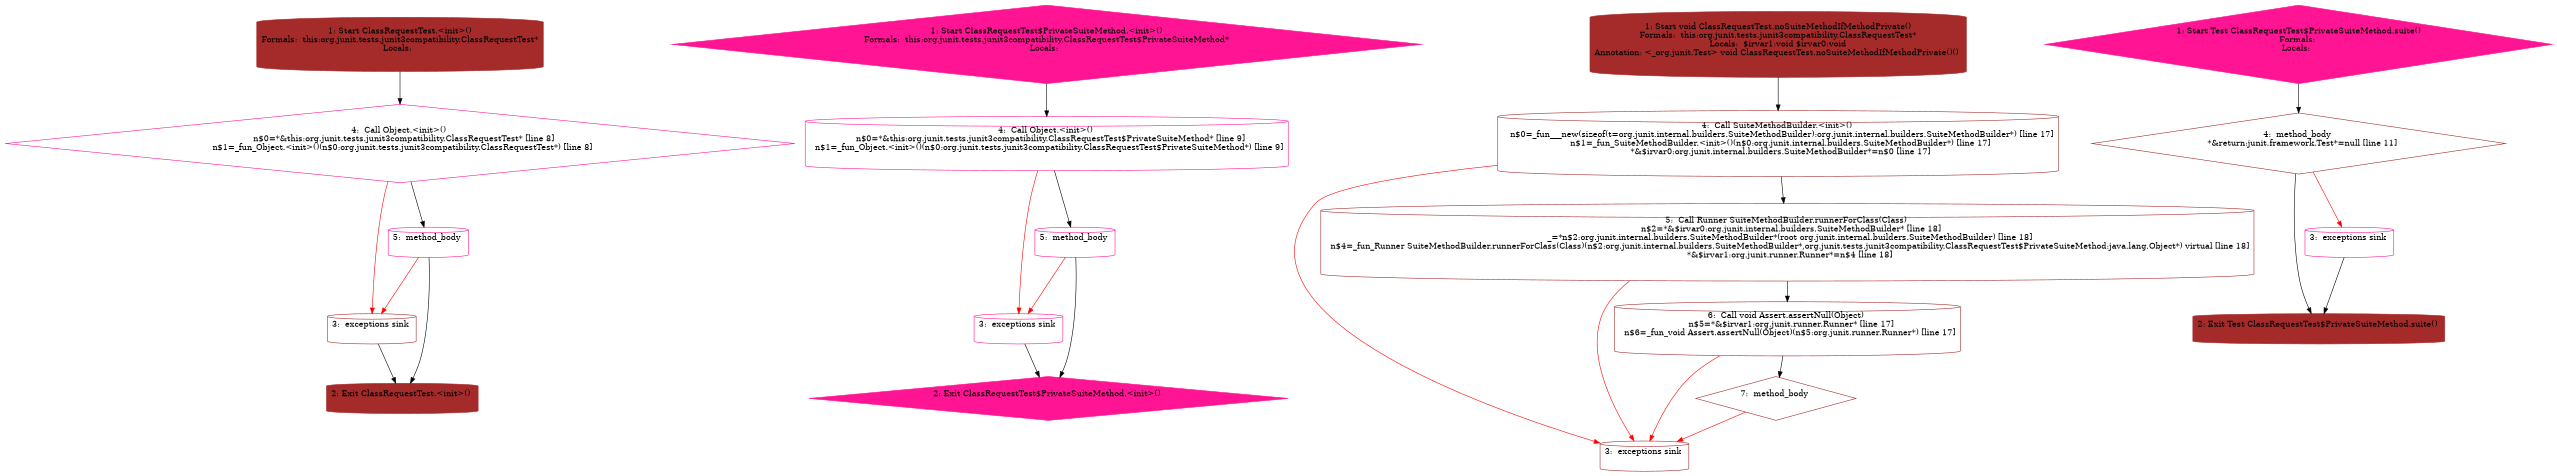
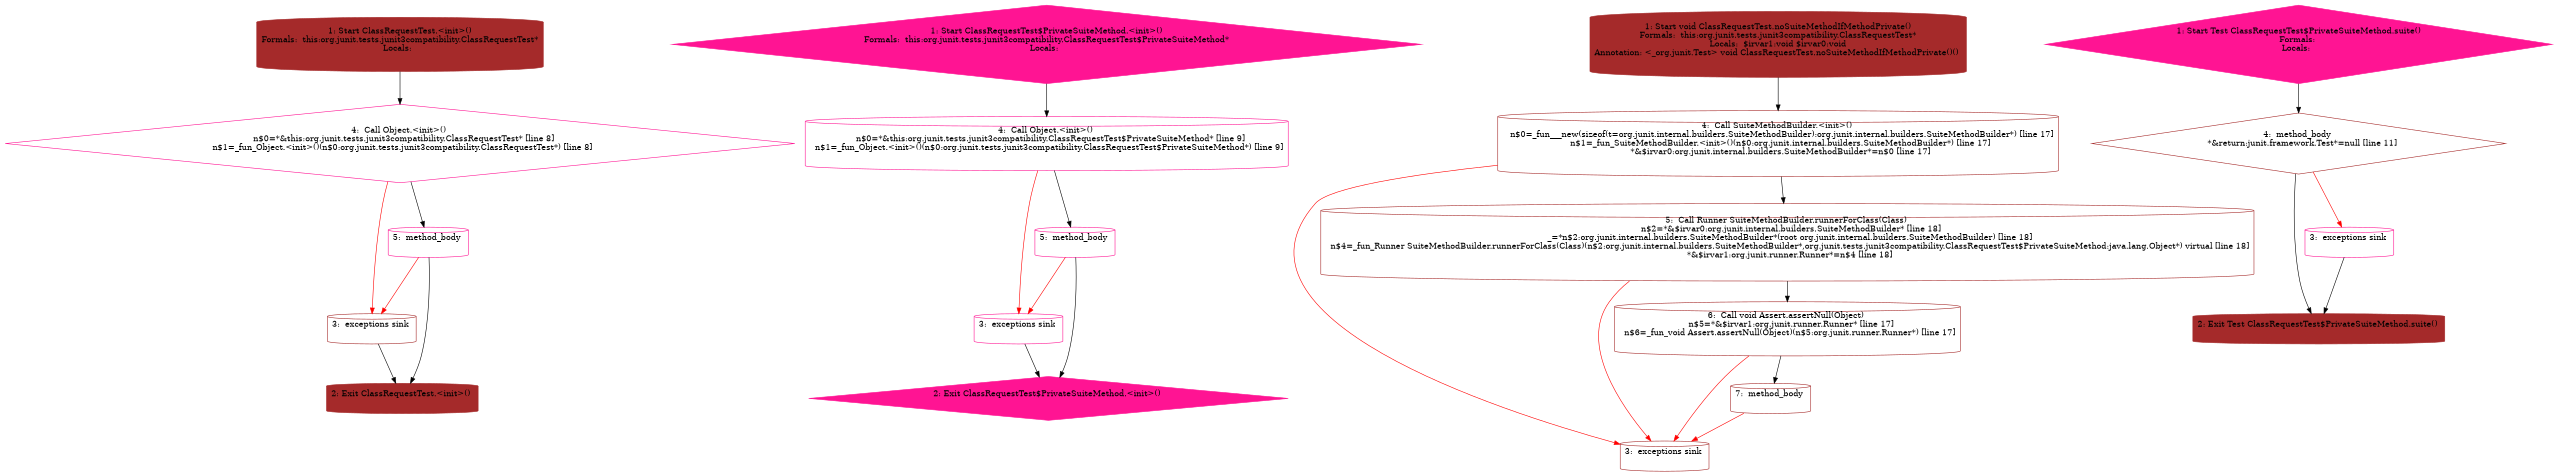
(1776, 398) -> (1771, 398)
